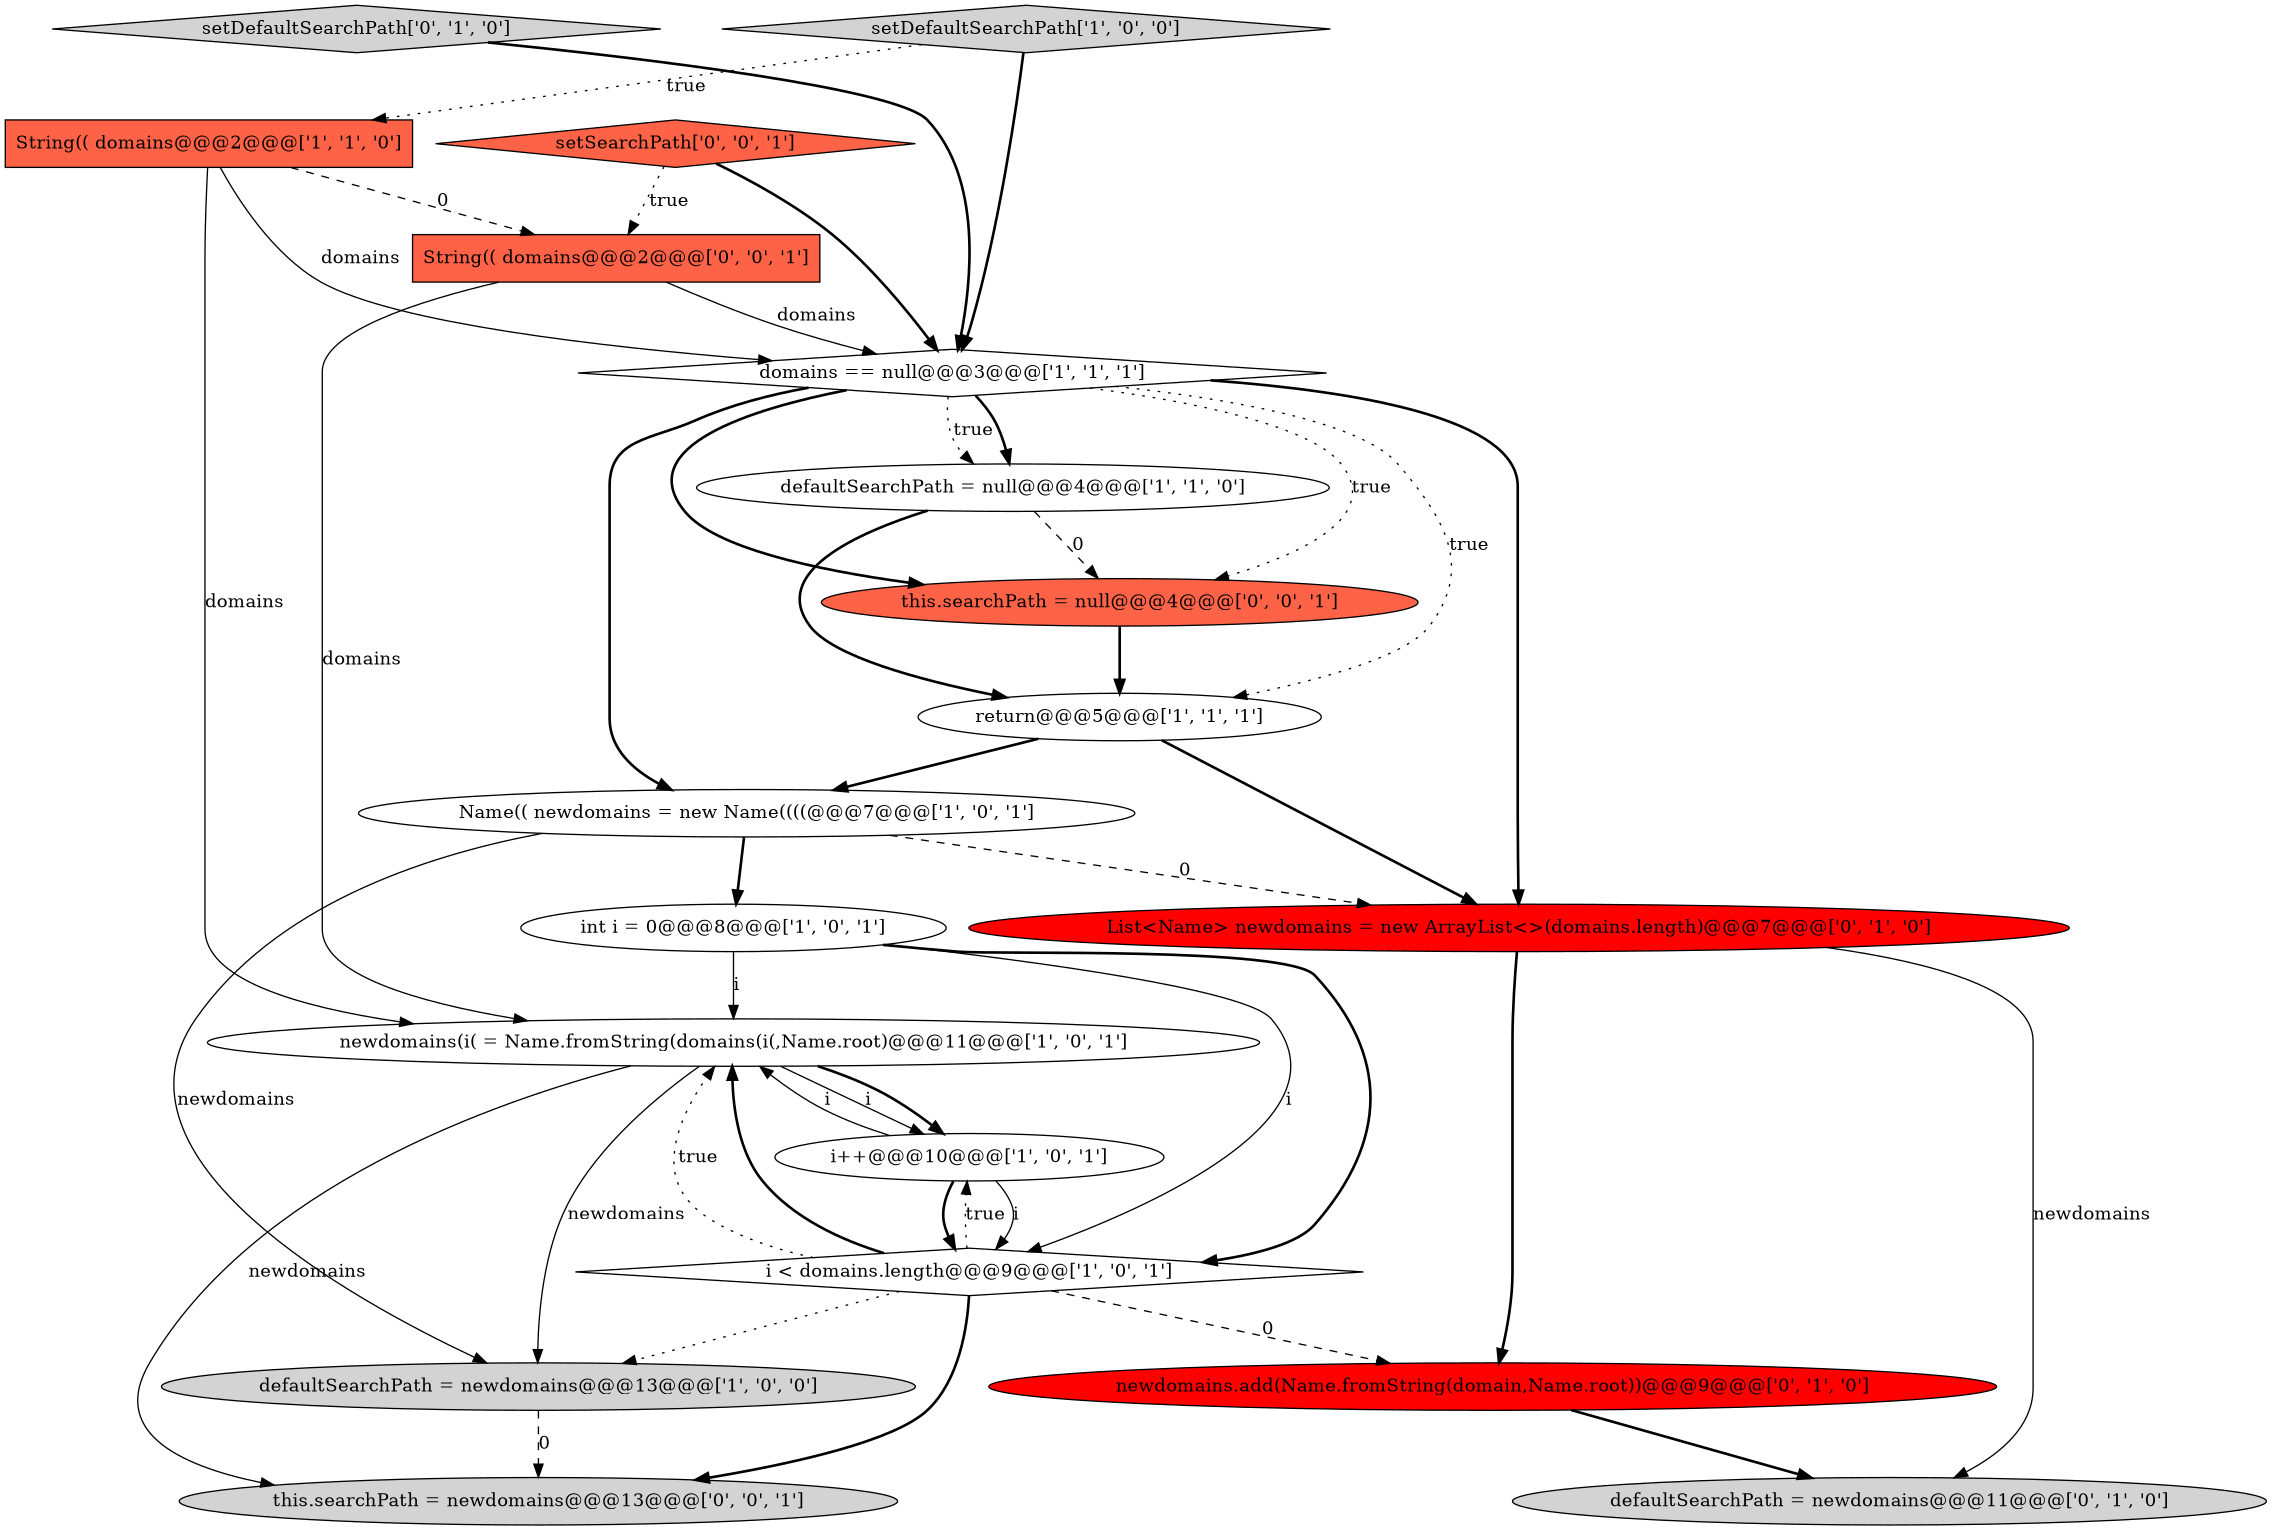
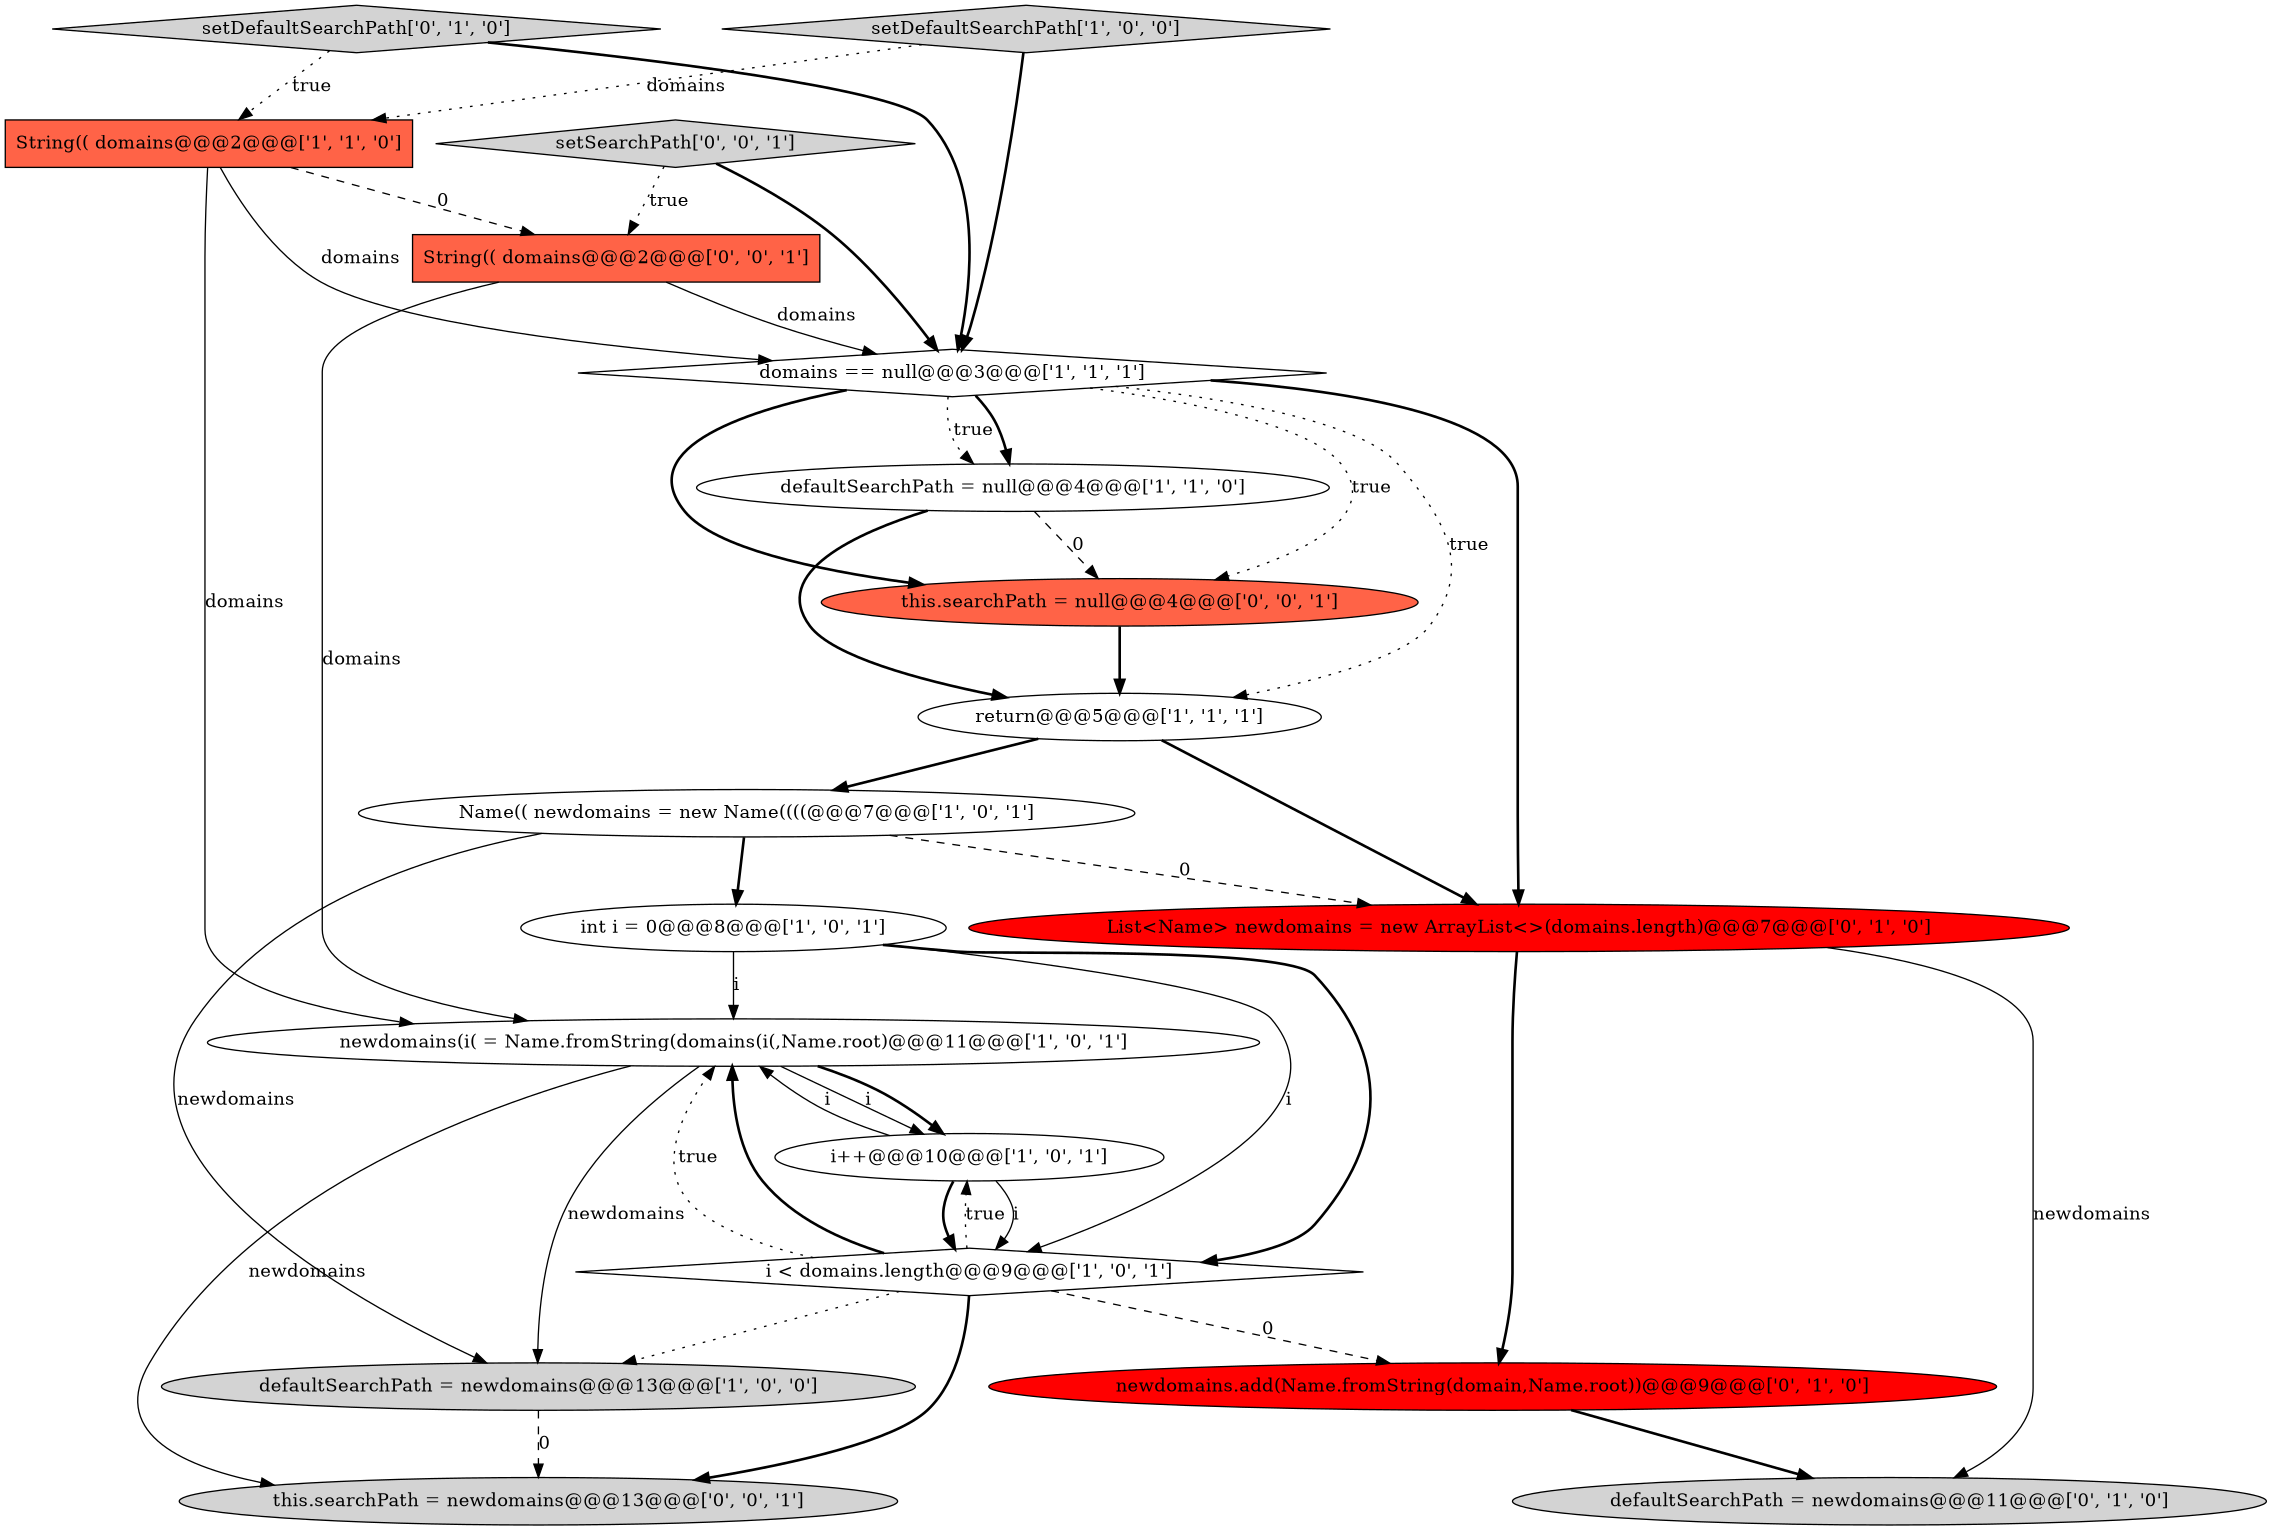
none -> (290, 81)
(687, 86) -> (687, 86)
(676, 144) -> (676, 144)
(610, 528) -> none
